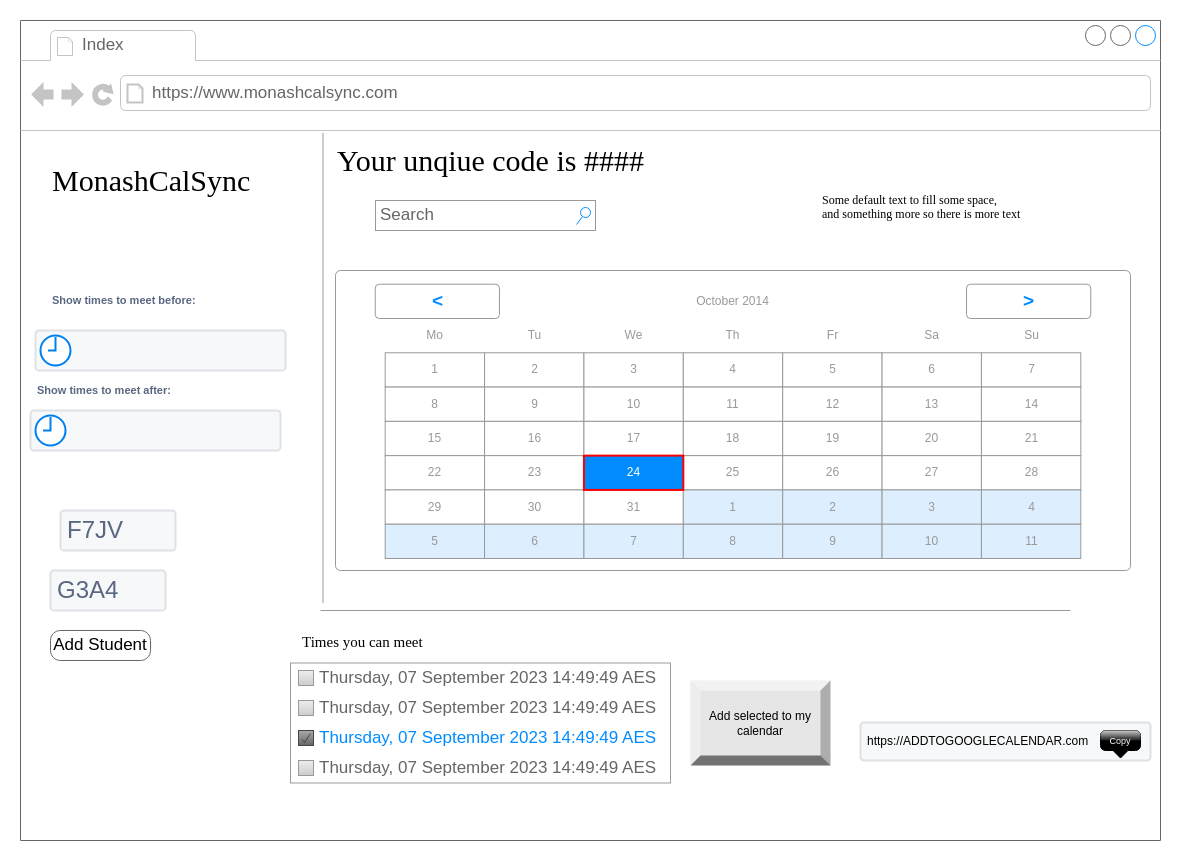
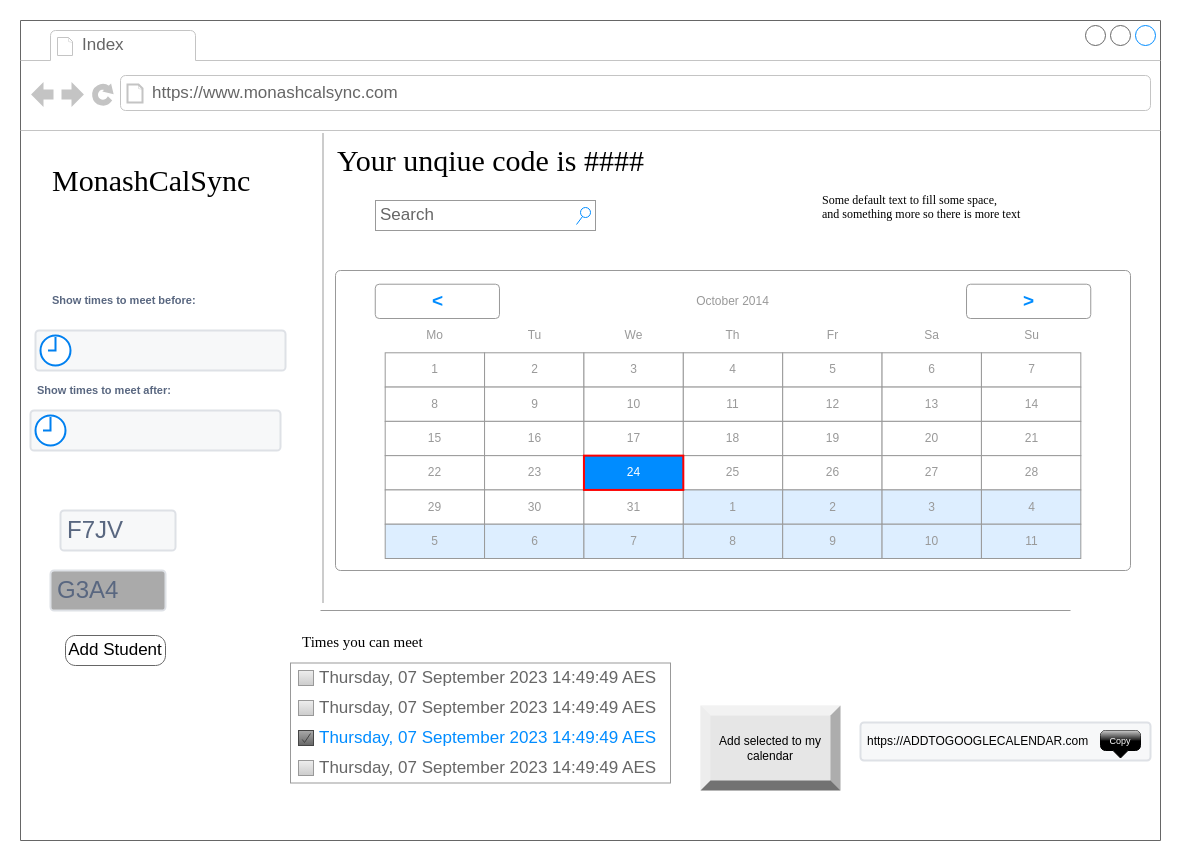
(108, 591) -> (108, 591)
(101, 646) -> (116, 651)
(761, 723) -> (771, 748)
